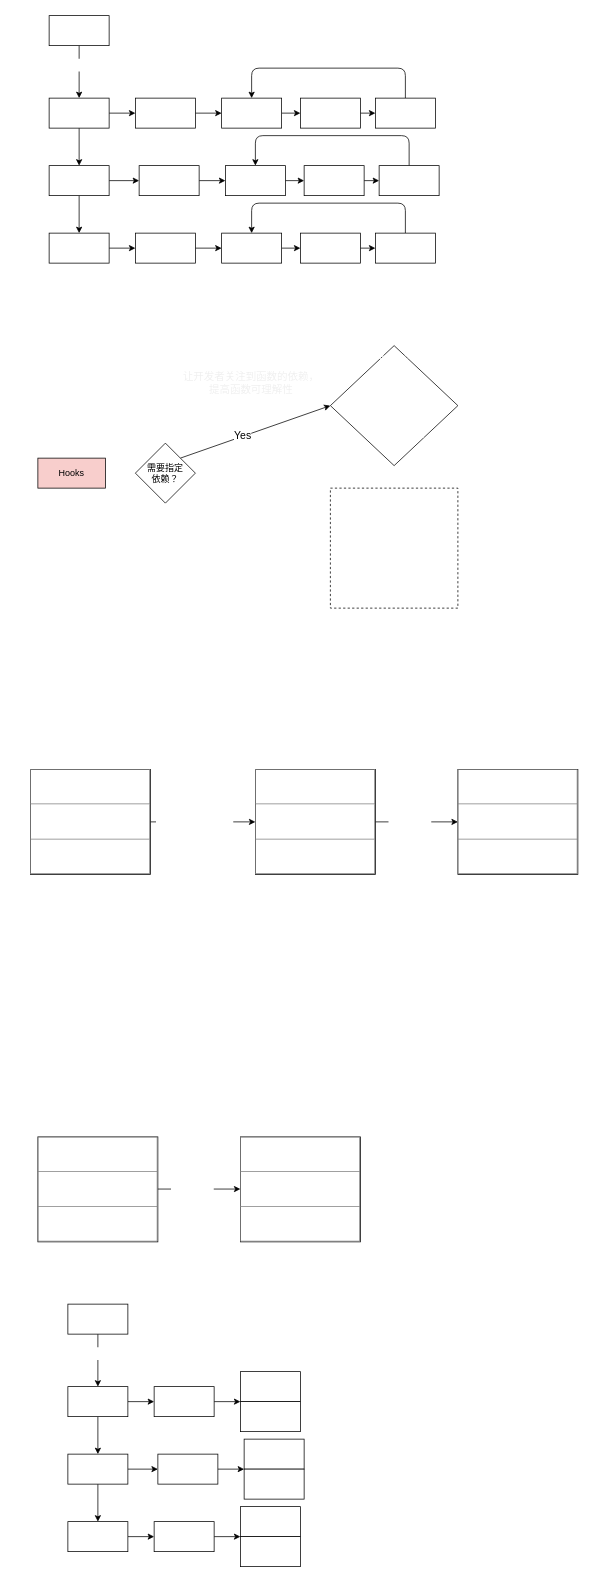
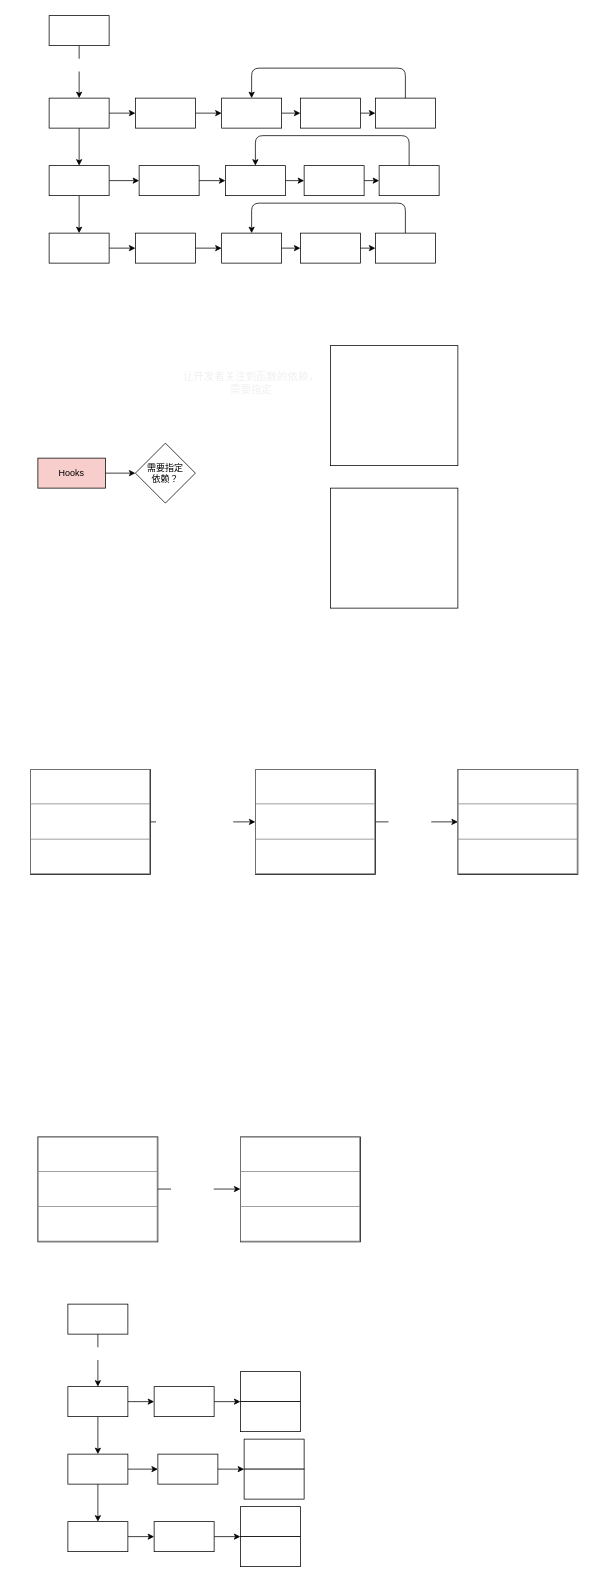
(251, 383) -> (251, 383)
(394, 405) -> (394, 405)
(253, 432) -> none
none -> (129, 473)
(394, 548) -> (394, 548)
